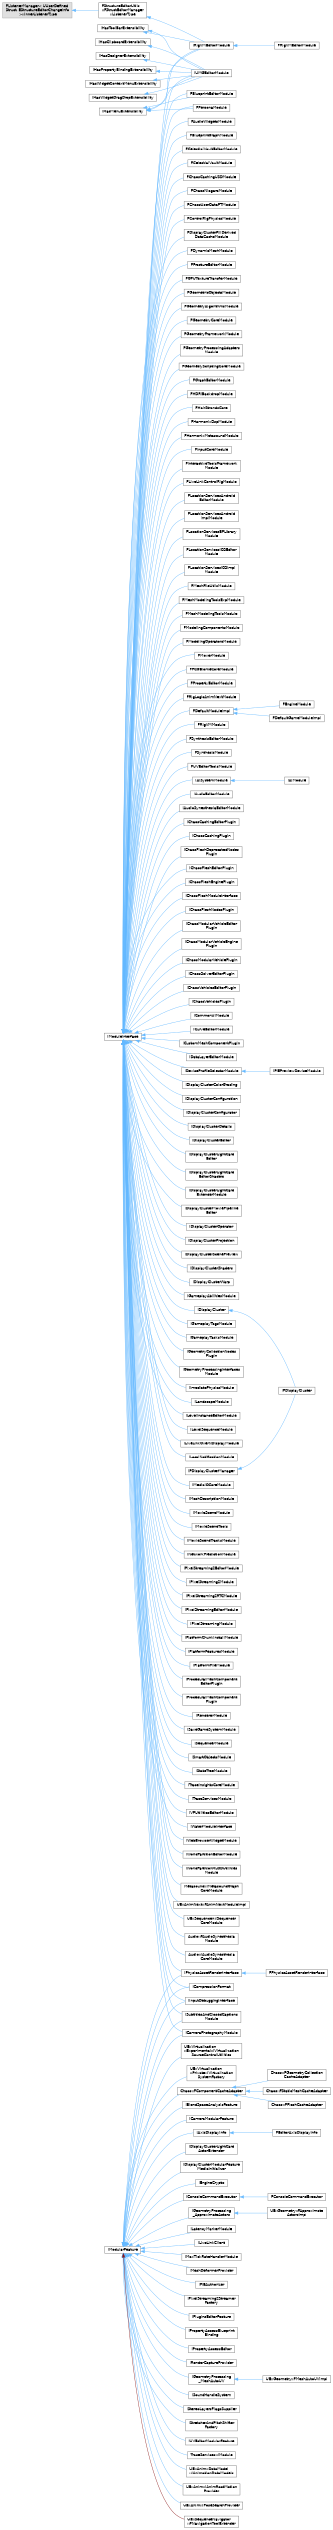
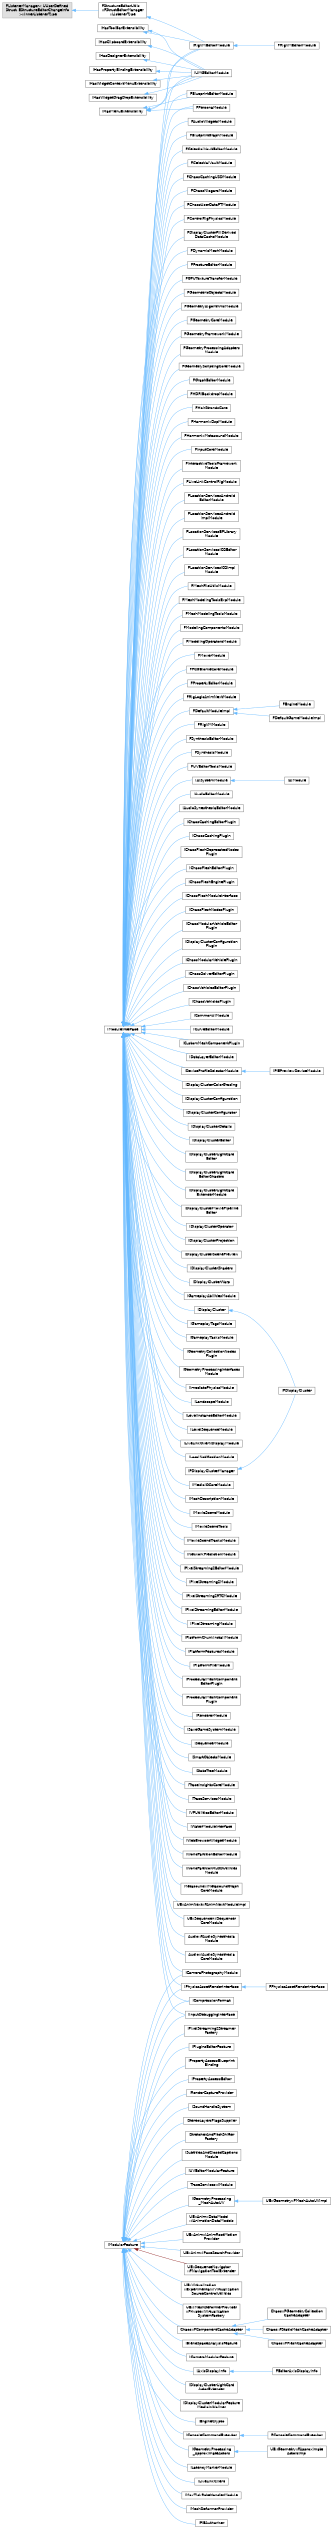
(212, 944) -> (212, 944)
(136, 1532) -> none
(212, 2073) -> (212, 2312)
